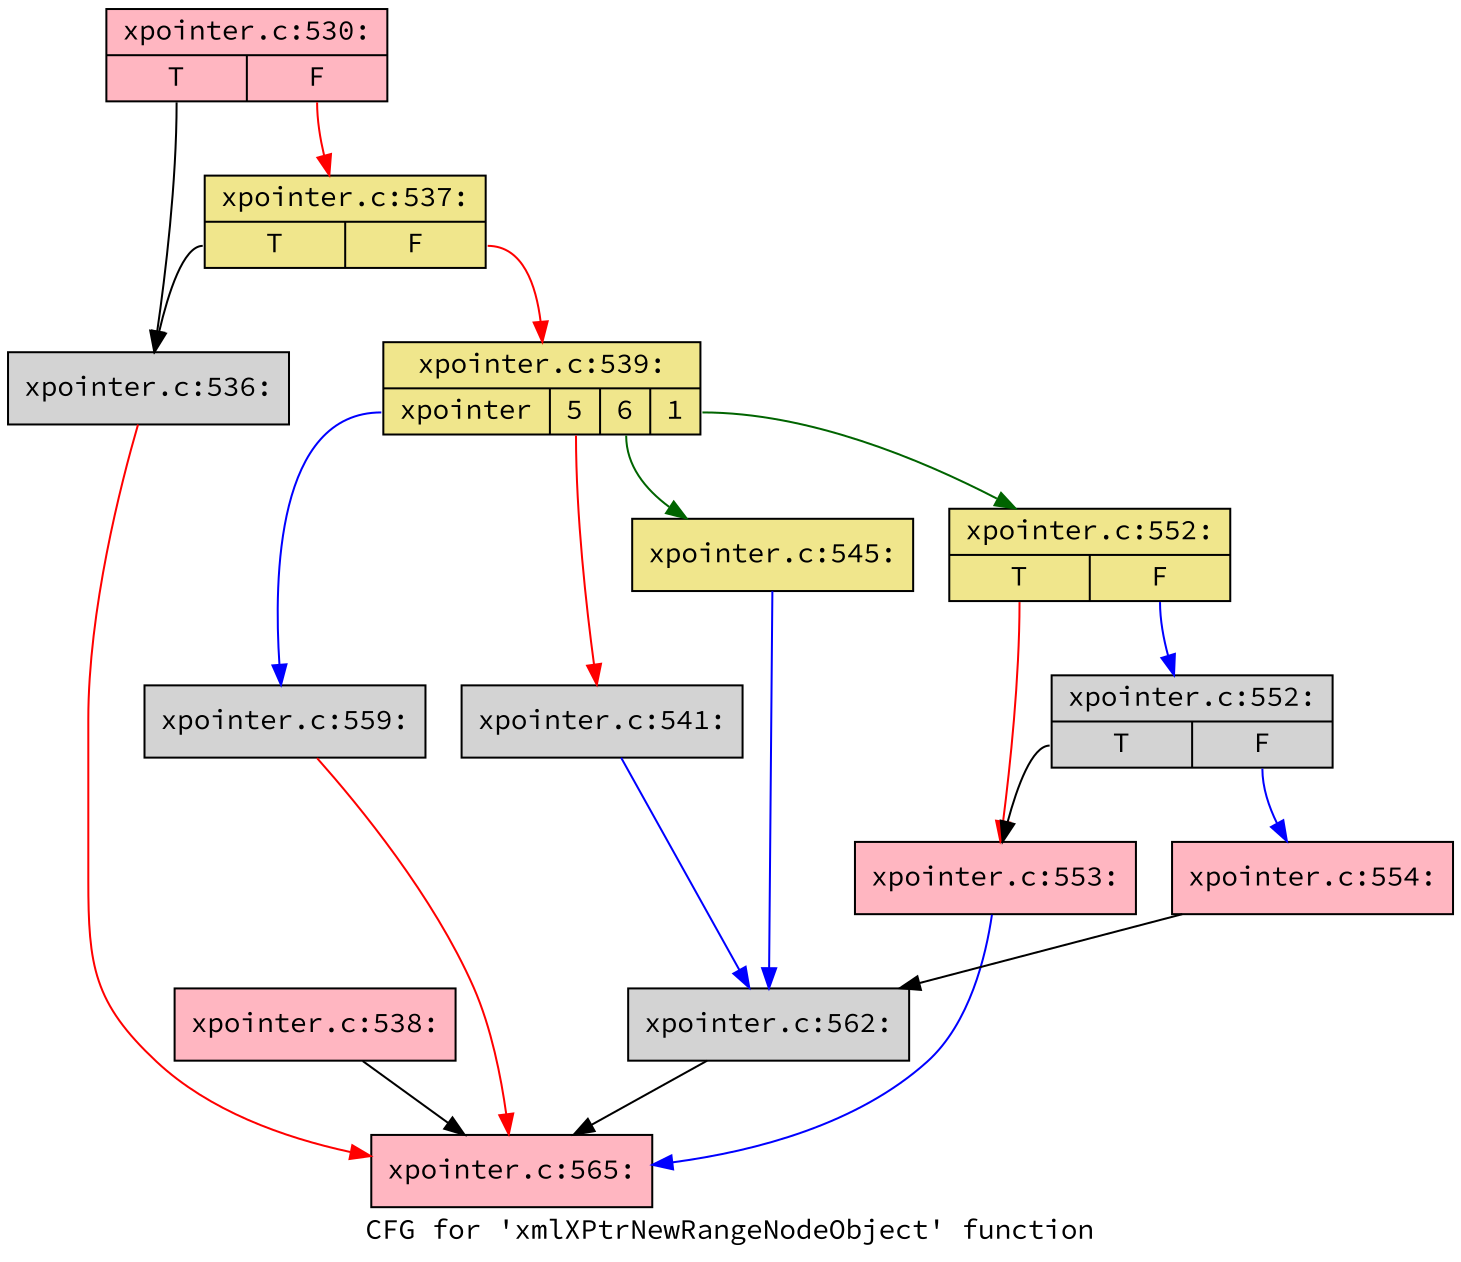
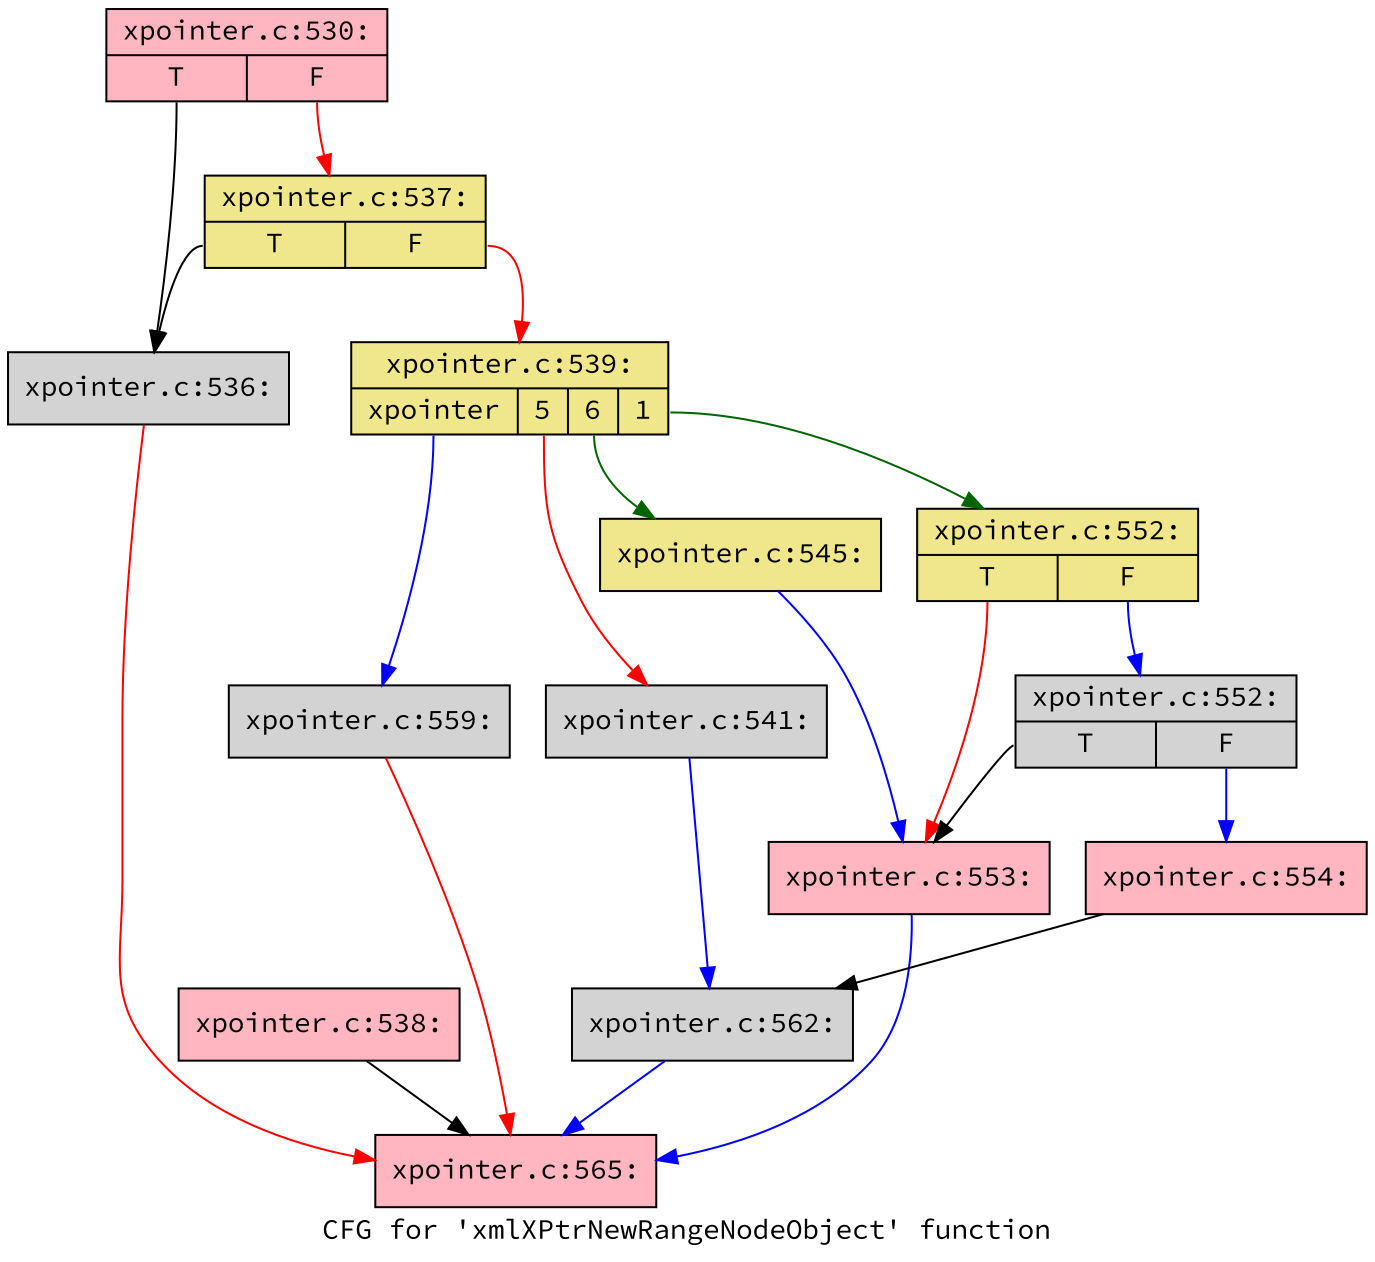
(771, 780) -> (856, 697)
(649, 1093) -> (622, 1092)
